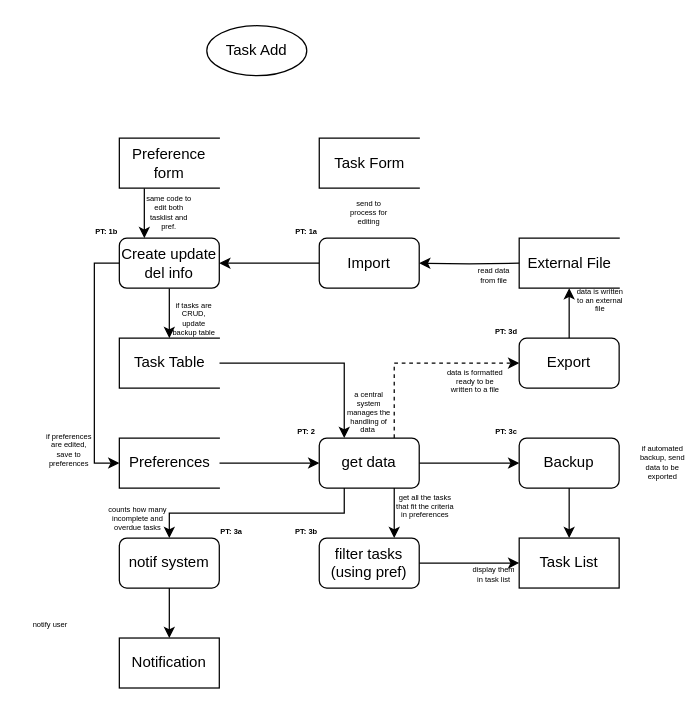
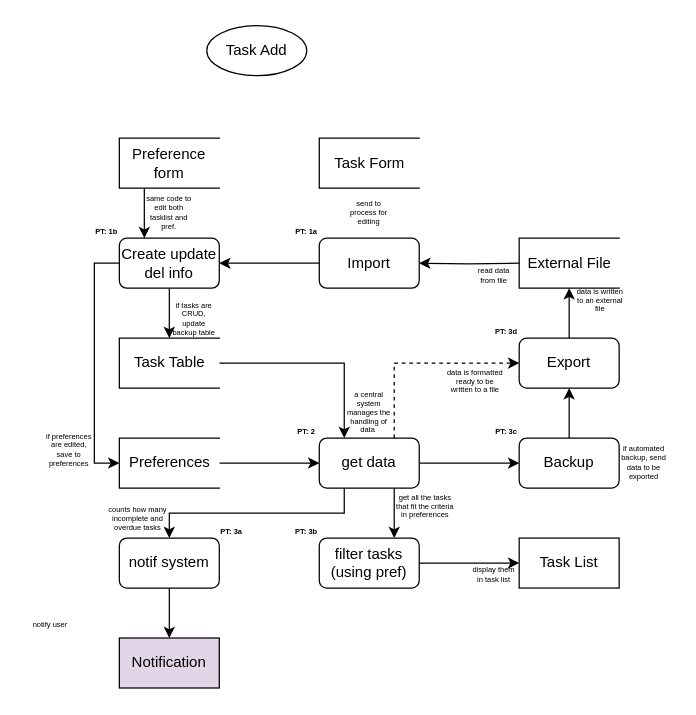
(663, 463) -> (644, 463)
(569, 509) -> (569, 417)
(169, 663) -> (169, 663)
